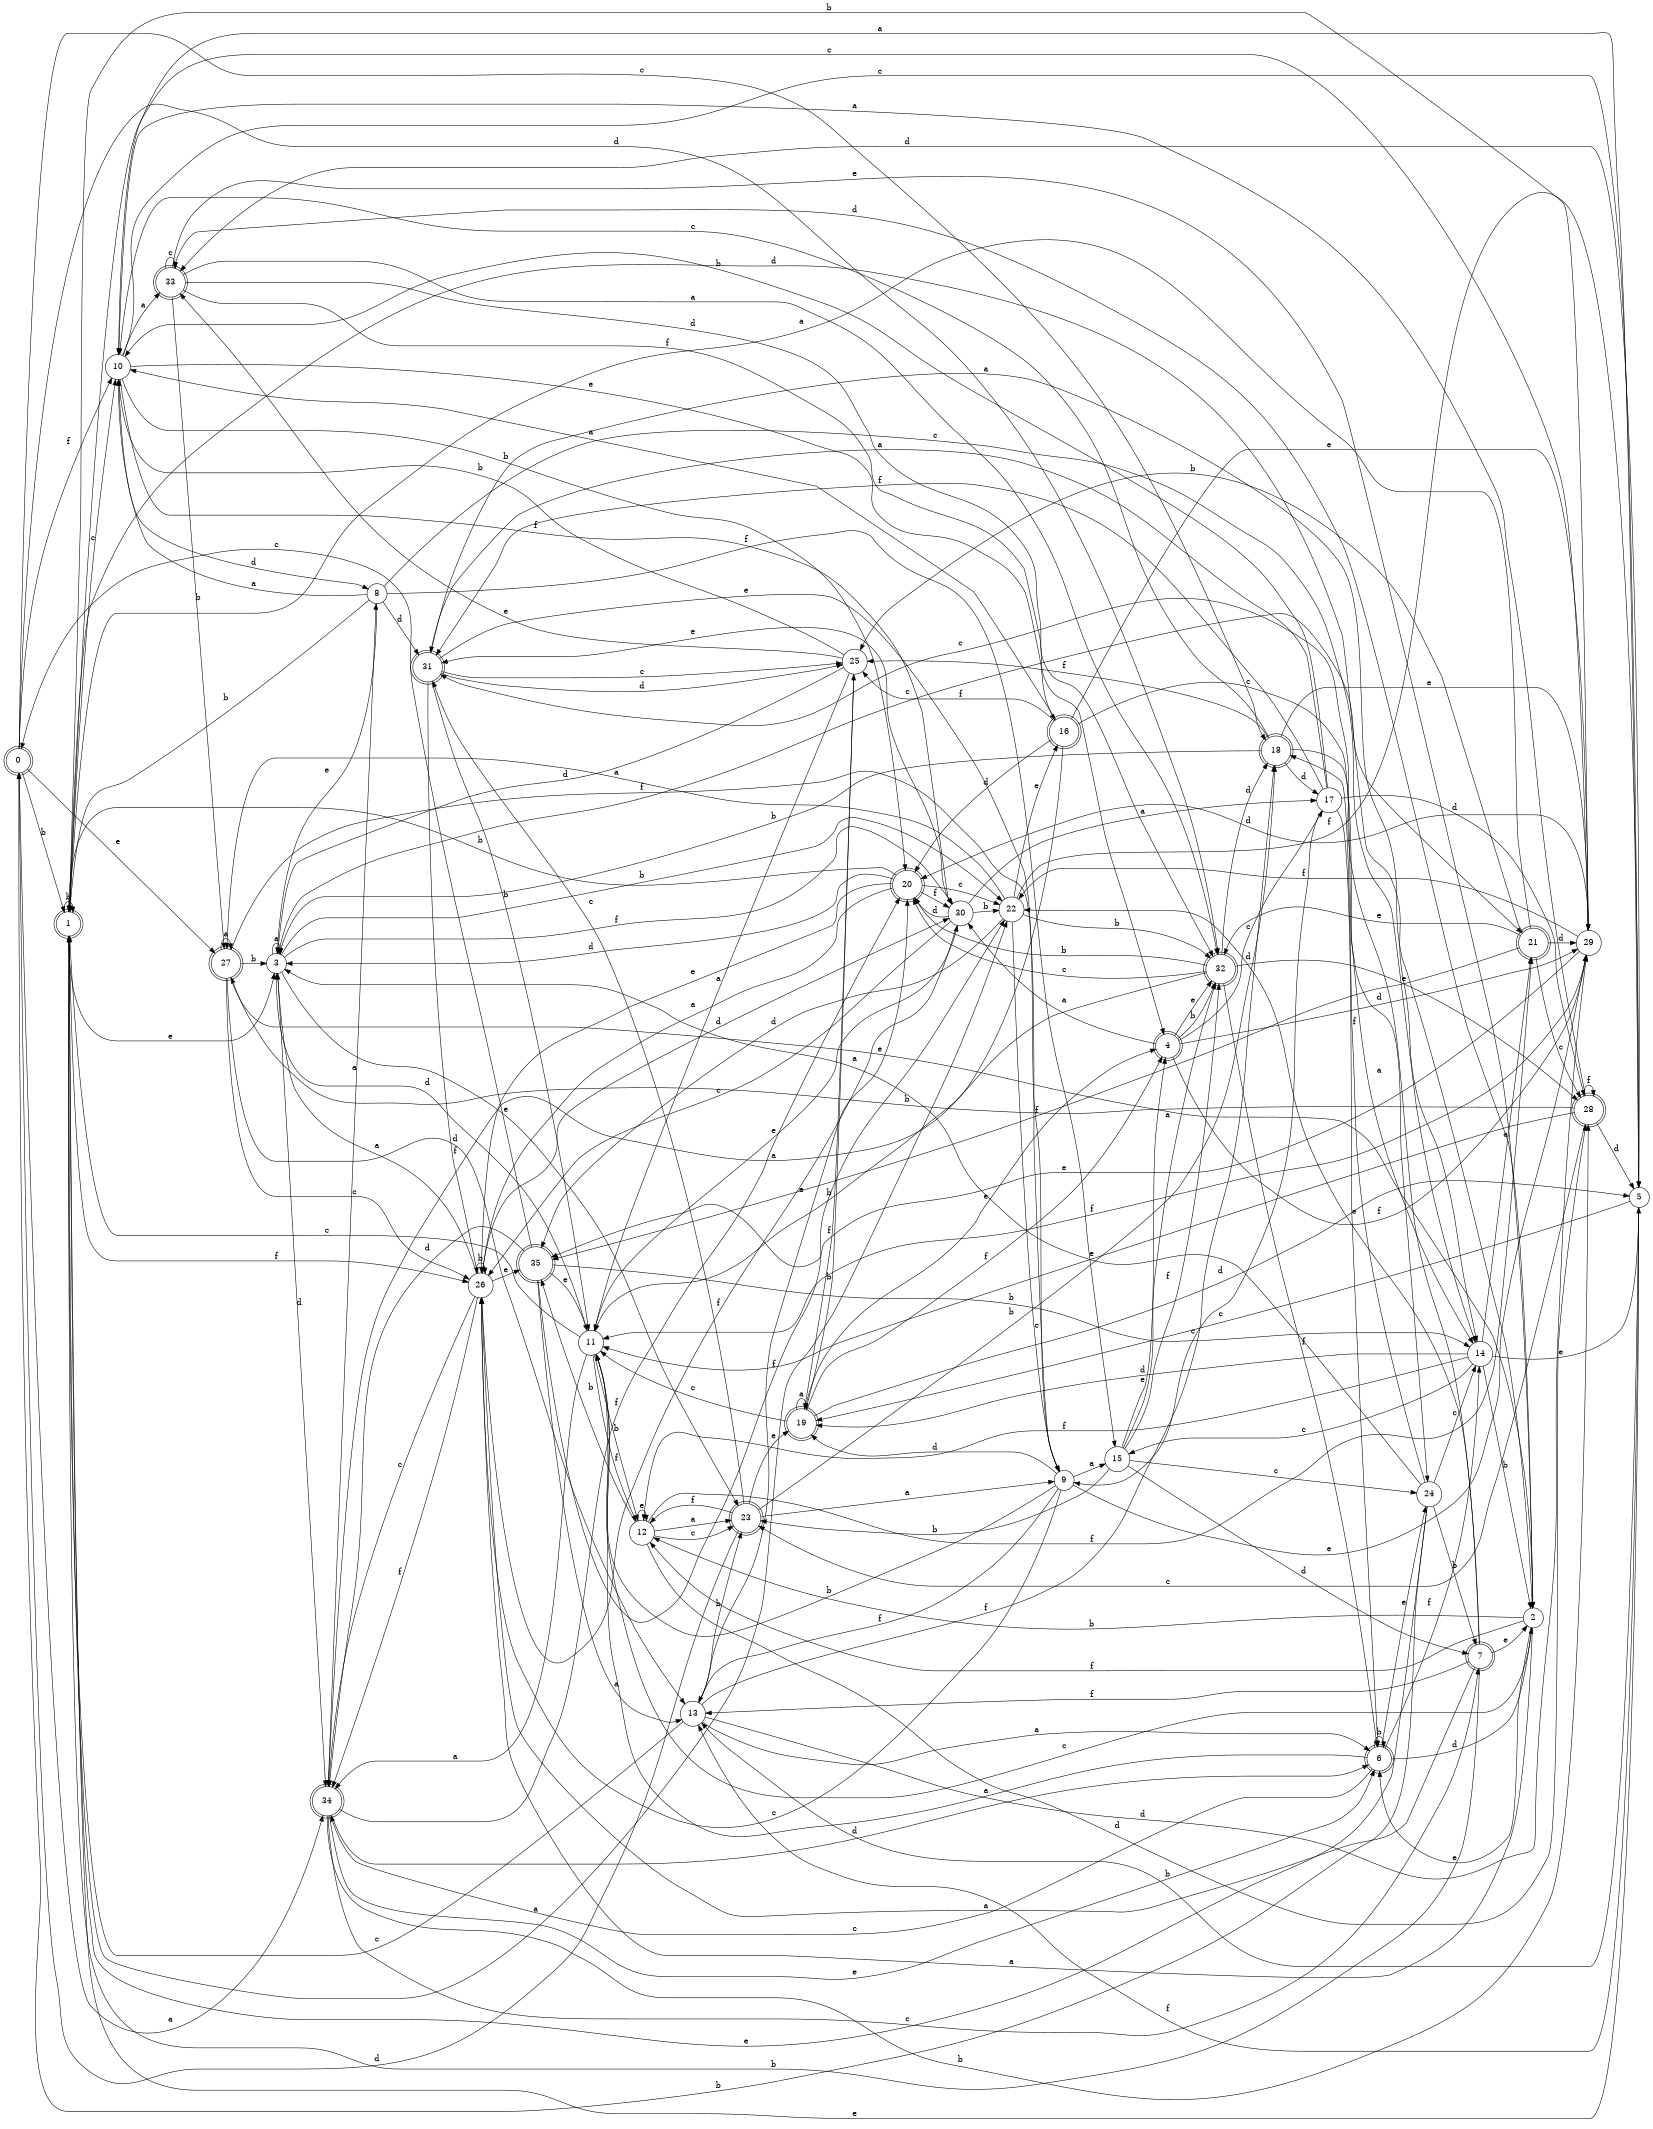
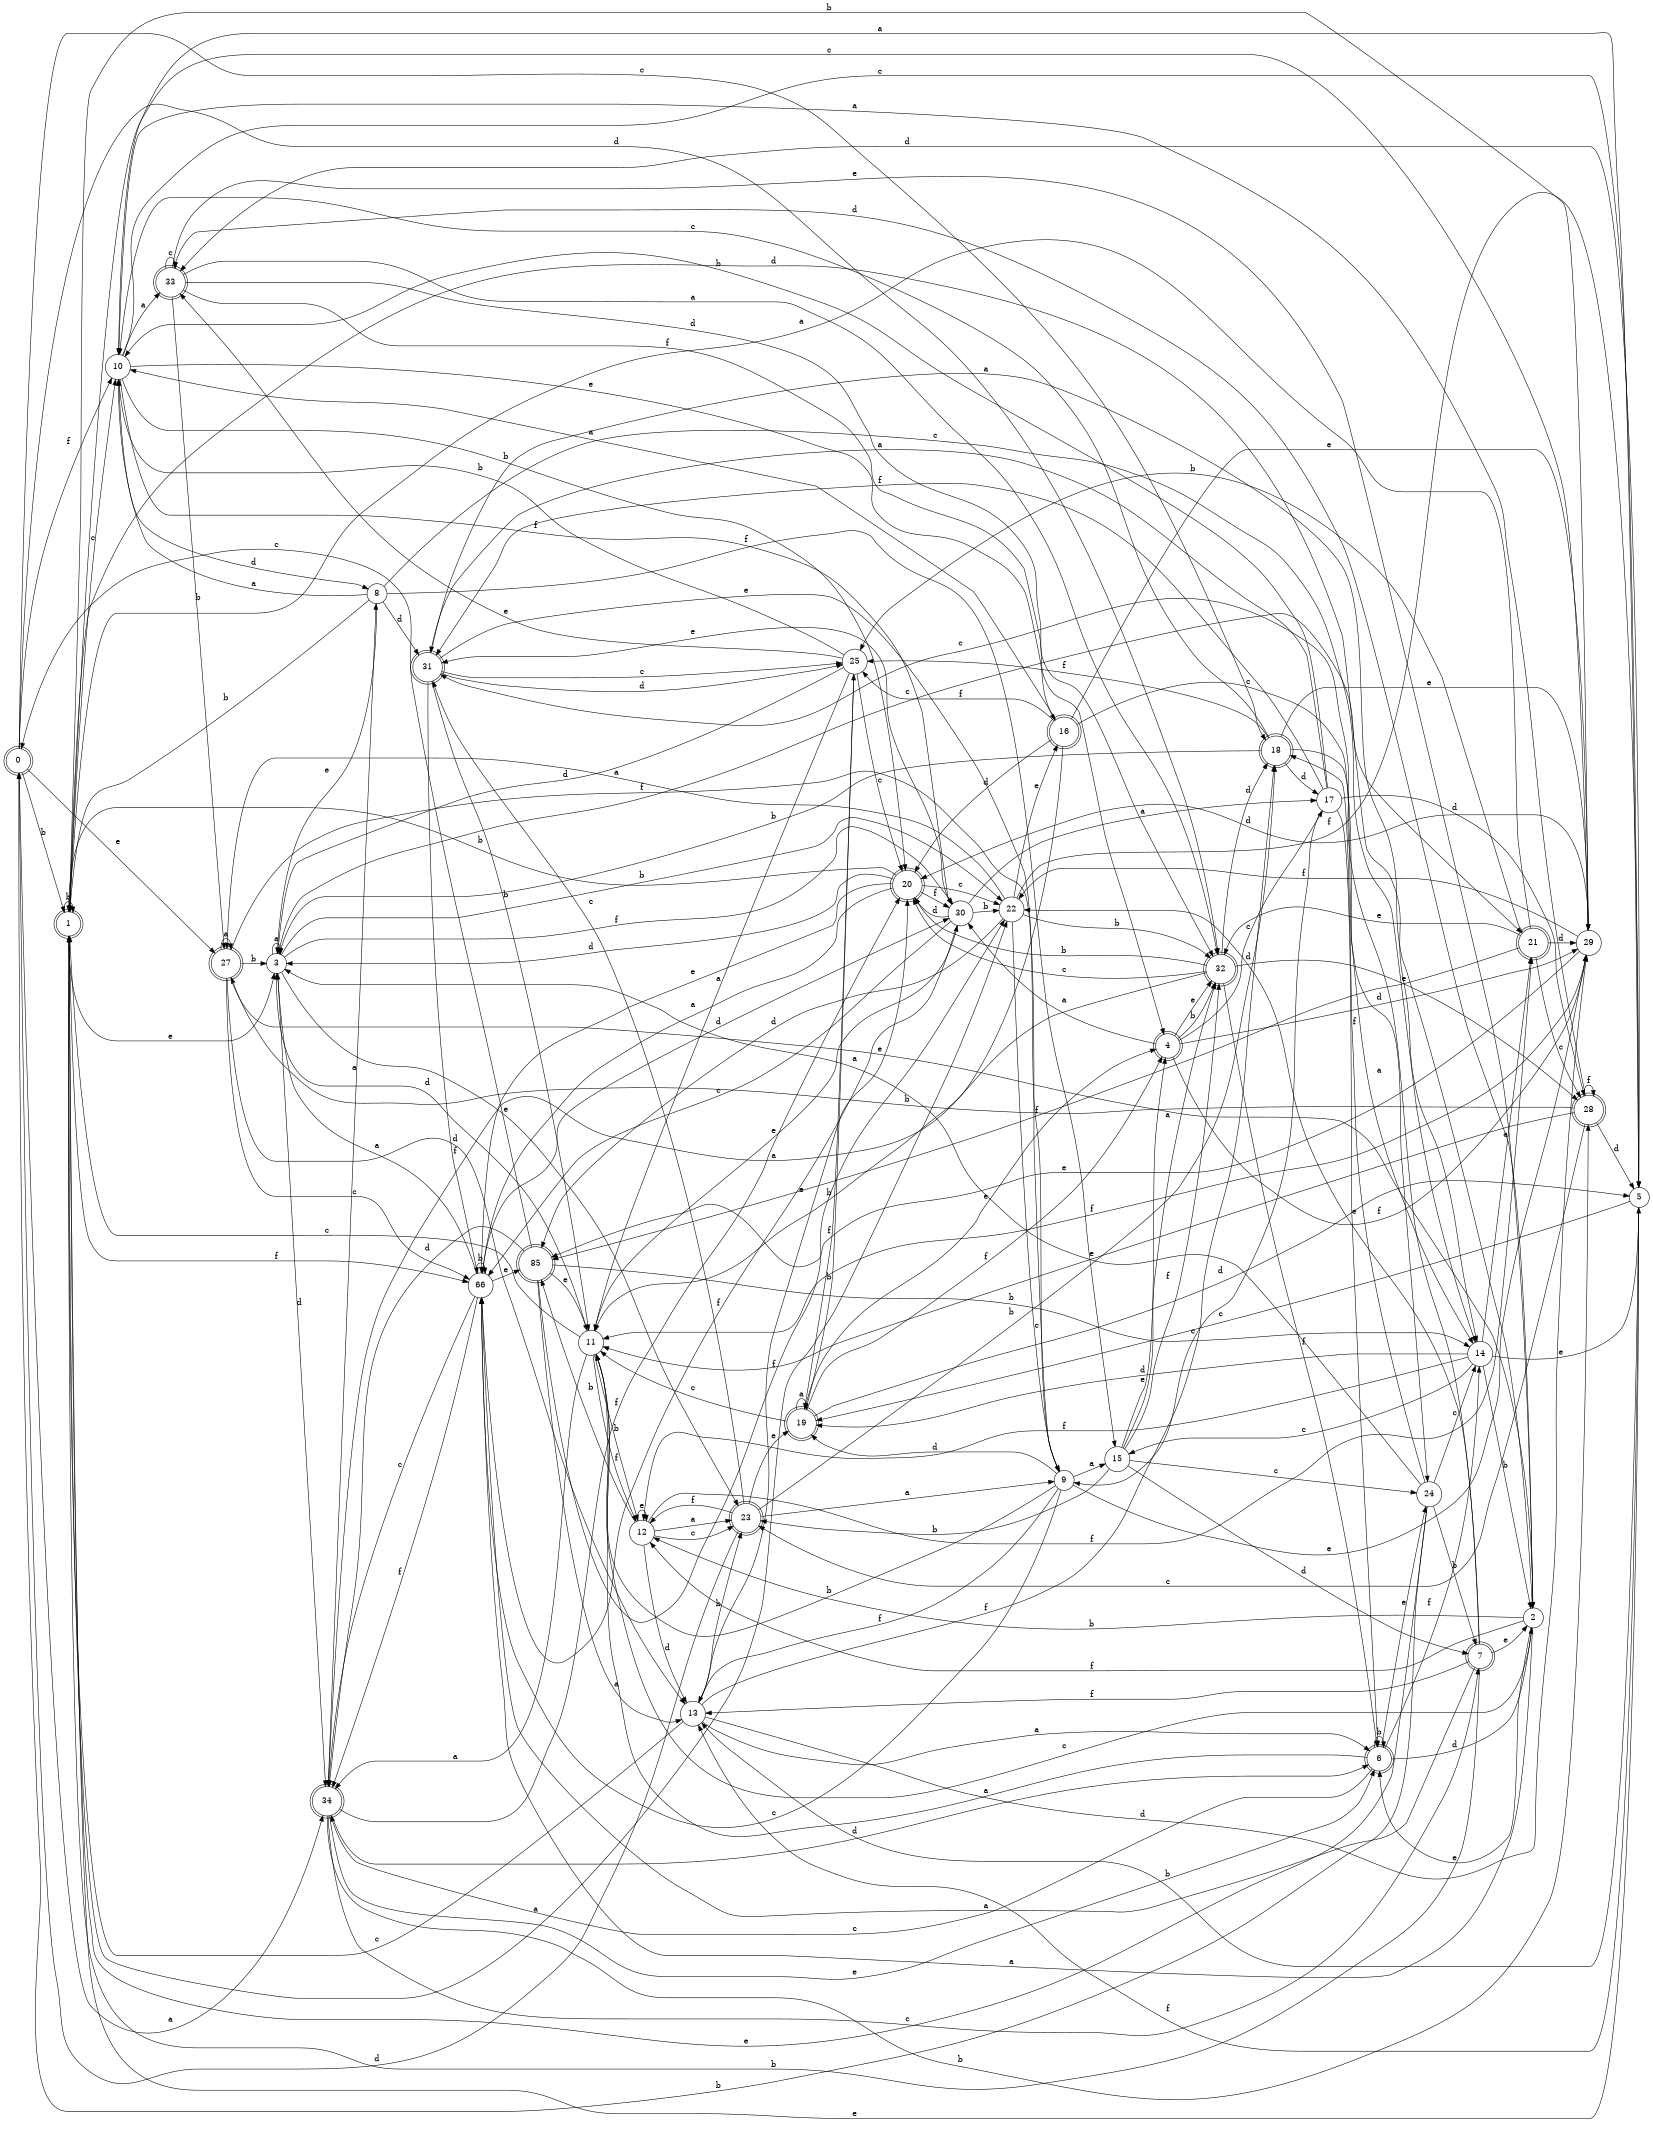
none -> (873, 766)
(536, 1264) -> (536, 1264)
(481, 1285) -> (481, 1285)
(1421, 1924) -> (657, 1623)
